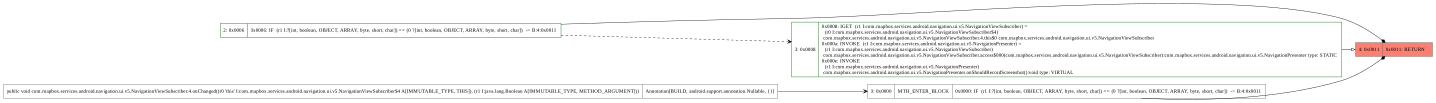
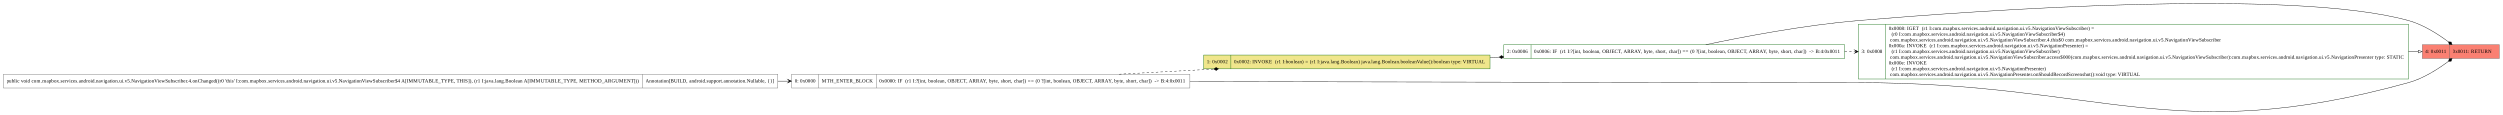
none -> (1347, 62)
